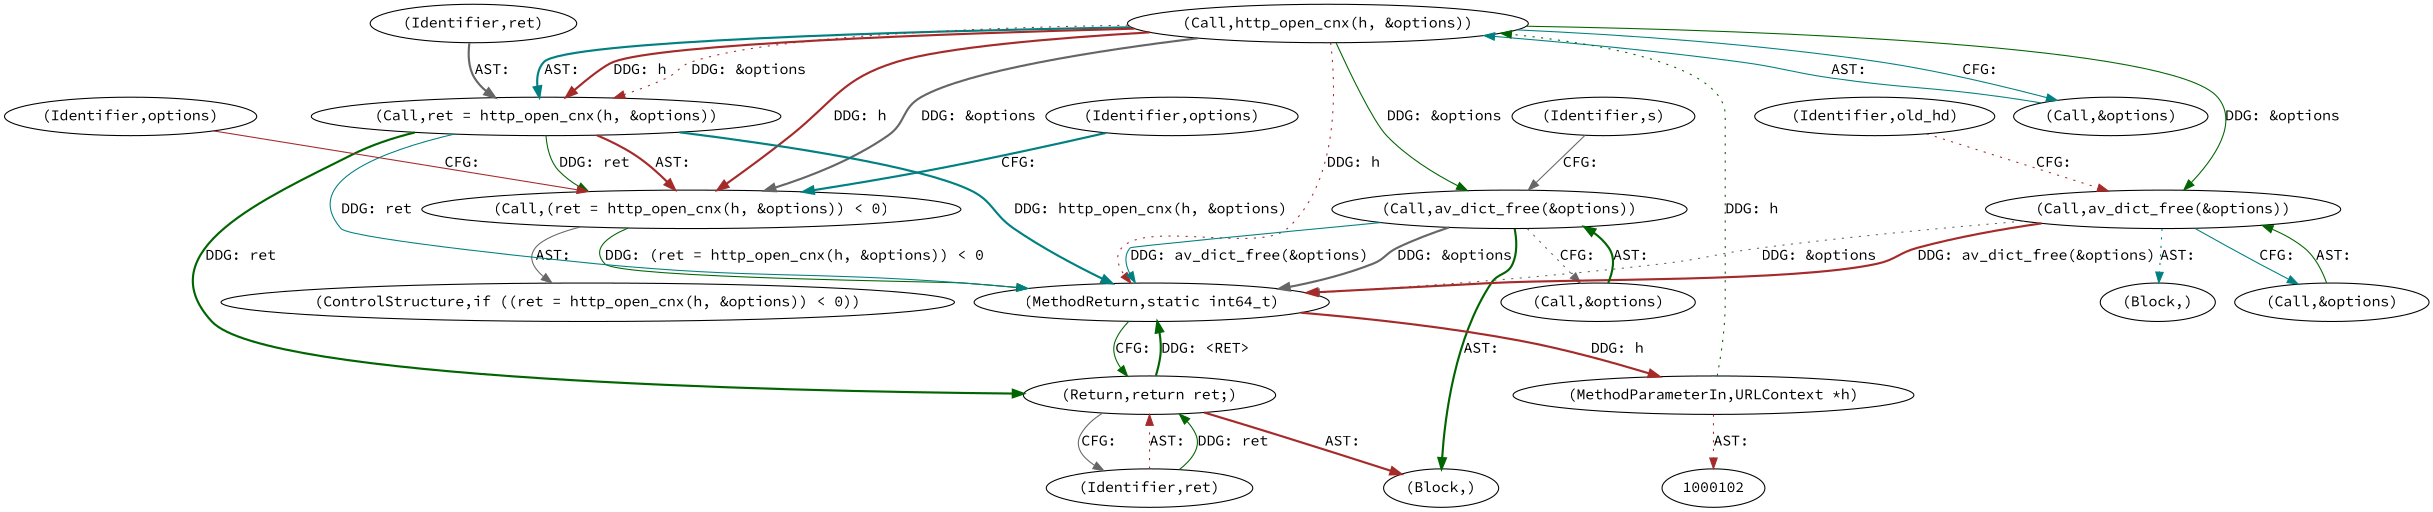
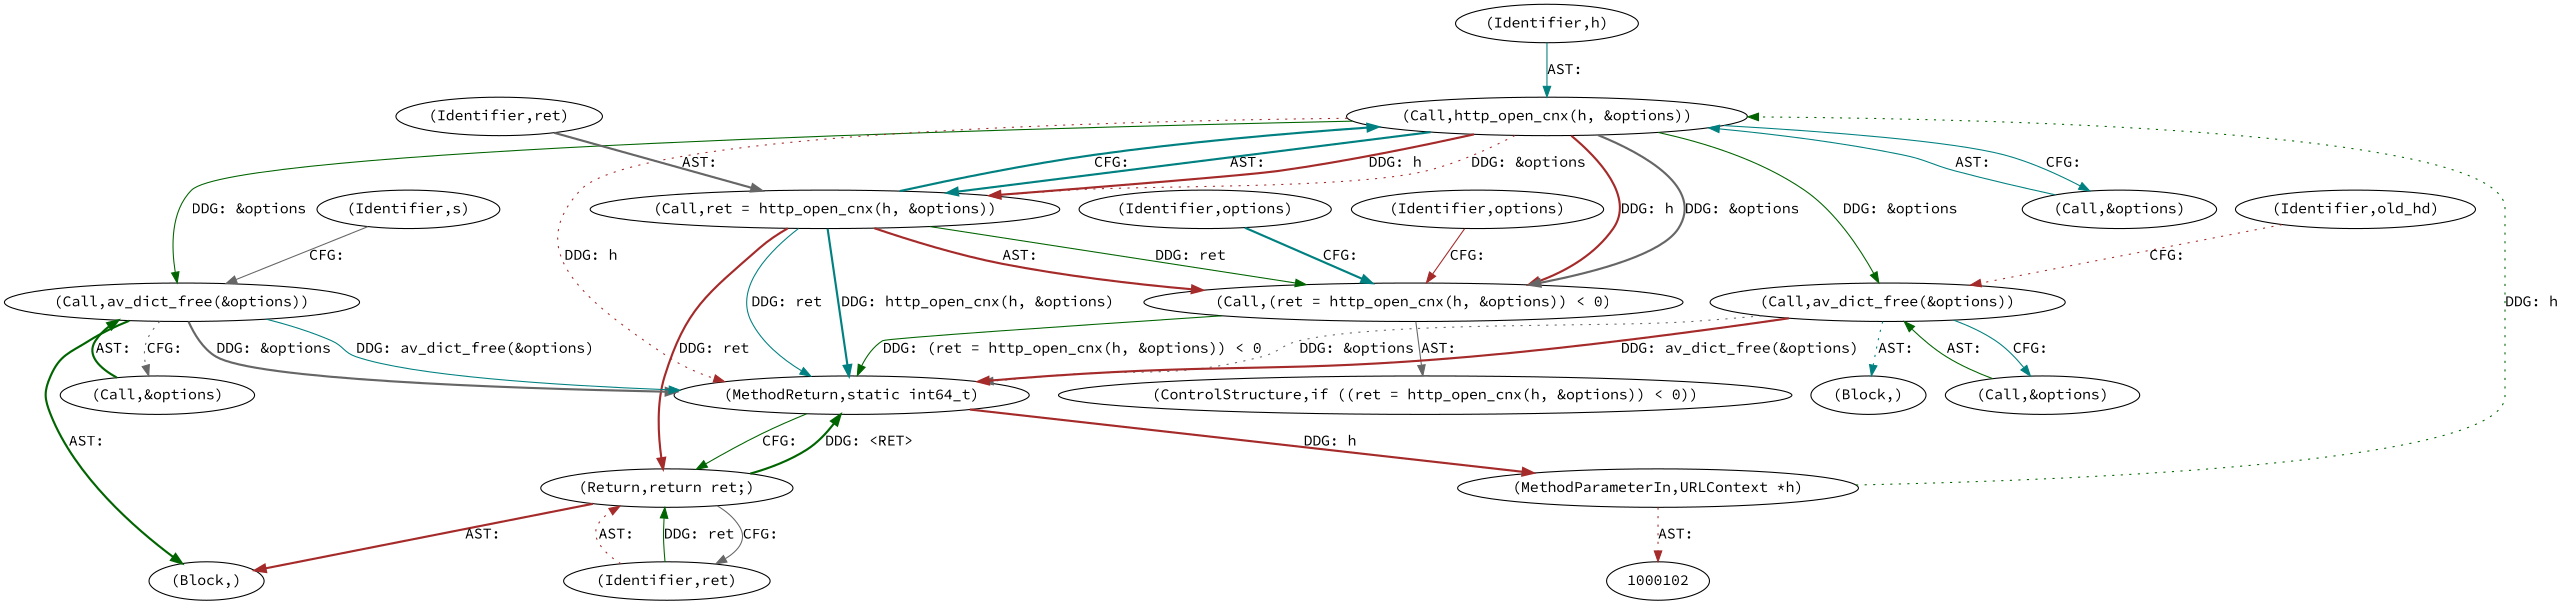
none -> (1547, 23)
none -> (1132, 150)
(448, 371) -> (687, 324)
